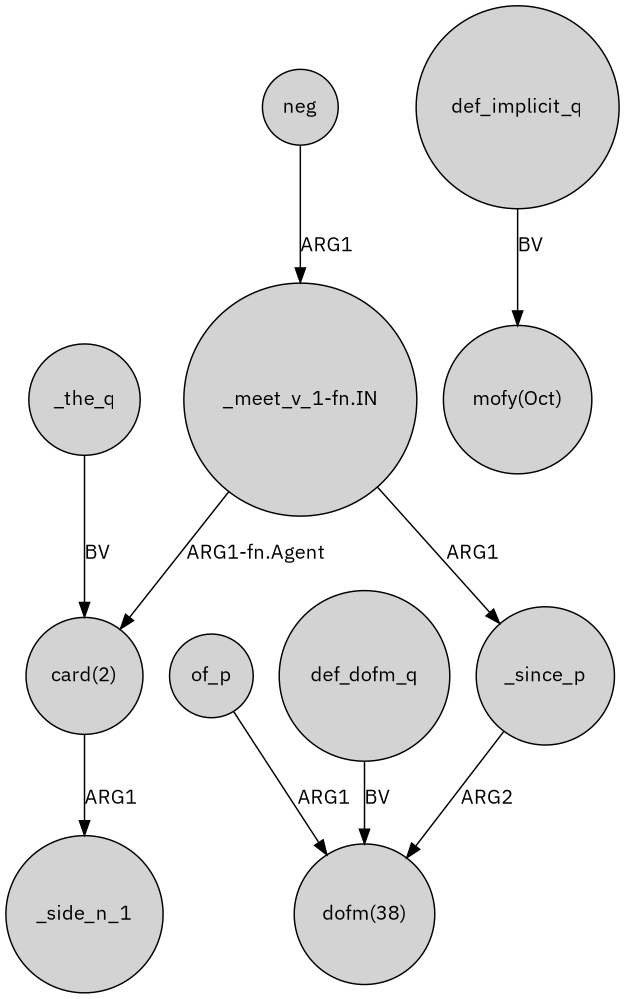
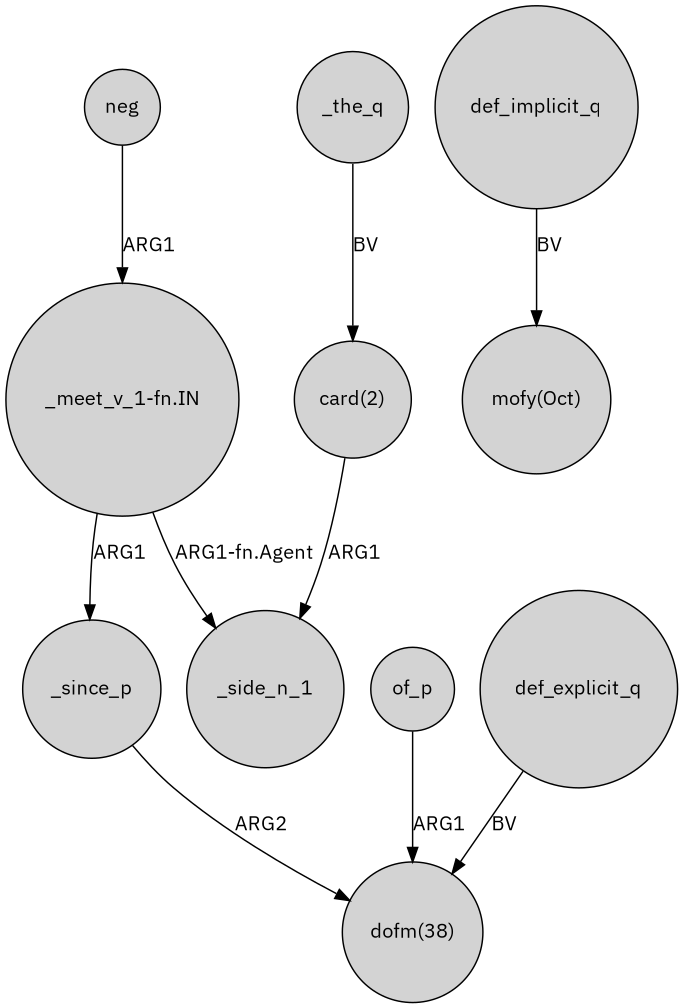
(179, 554) -> (176, 566)
(365, 676) -> (579, 689)
